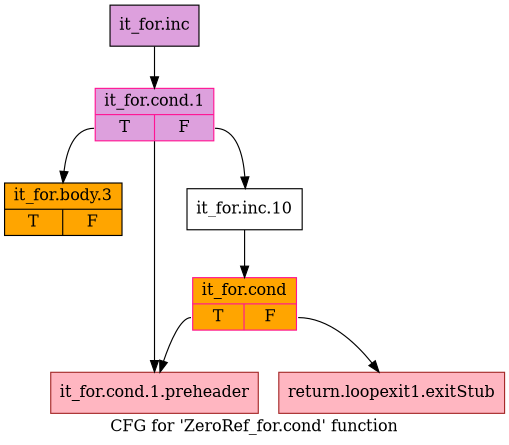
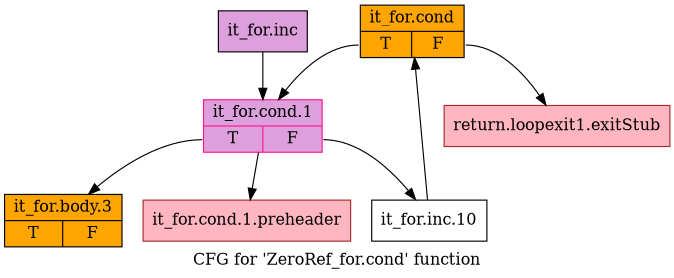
(245, 304) -> (412, 31)
(174, 337) -> (317, 59)
